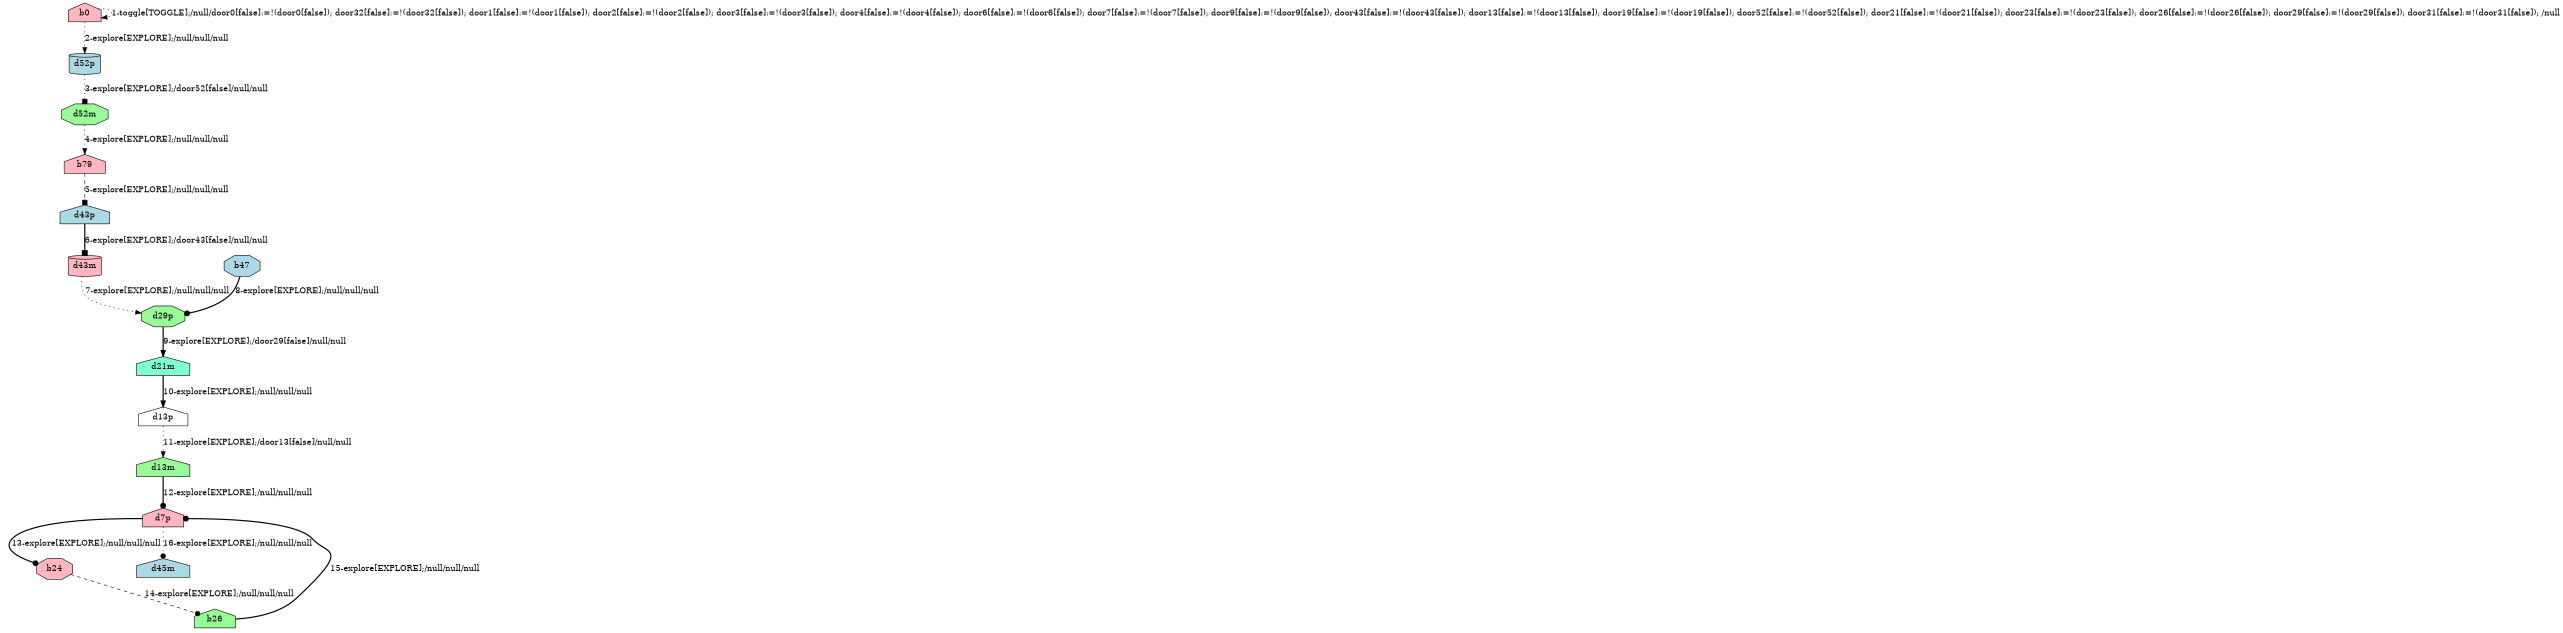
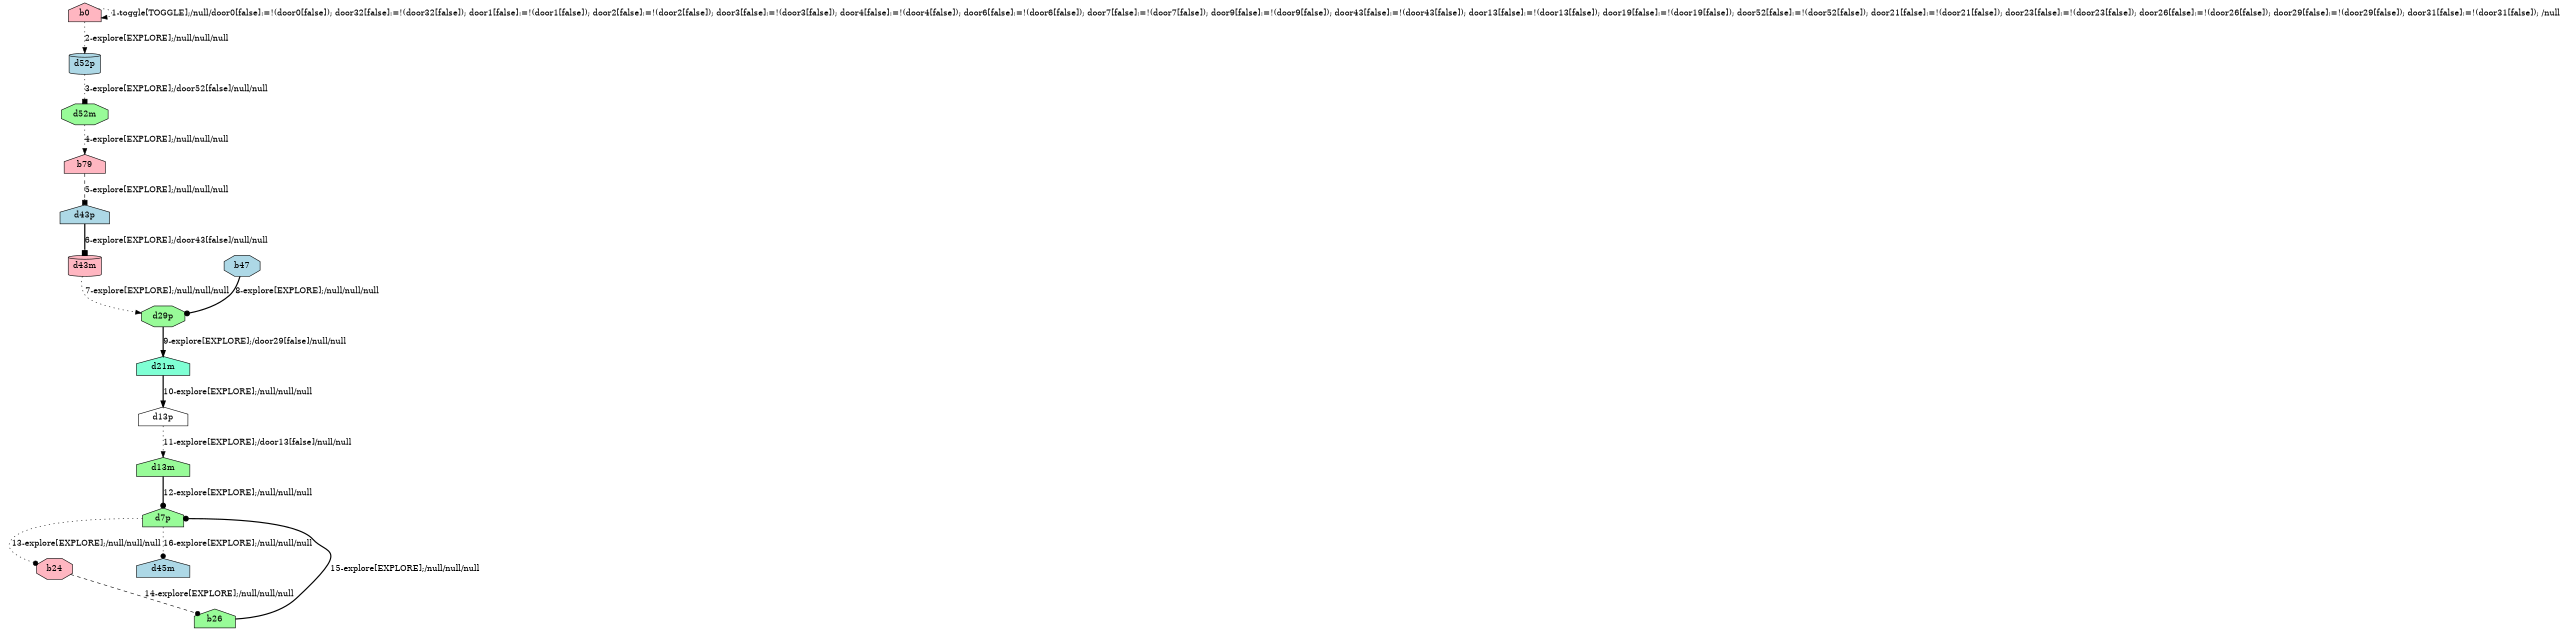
(163, 518) -> (163, 518)
(57, 523) -> (57, 523)
